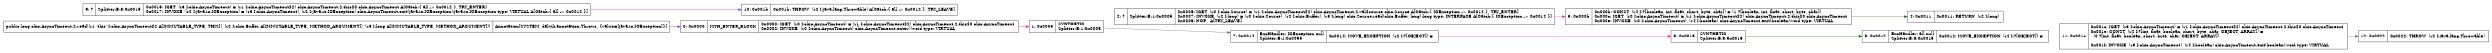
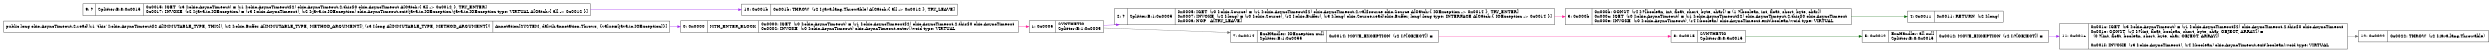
none -> (1110, 25)
none -> (2052, 36)
